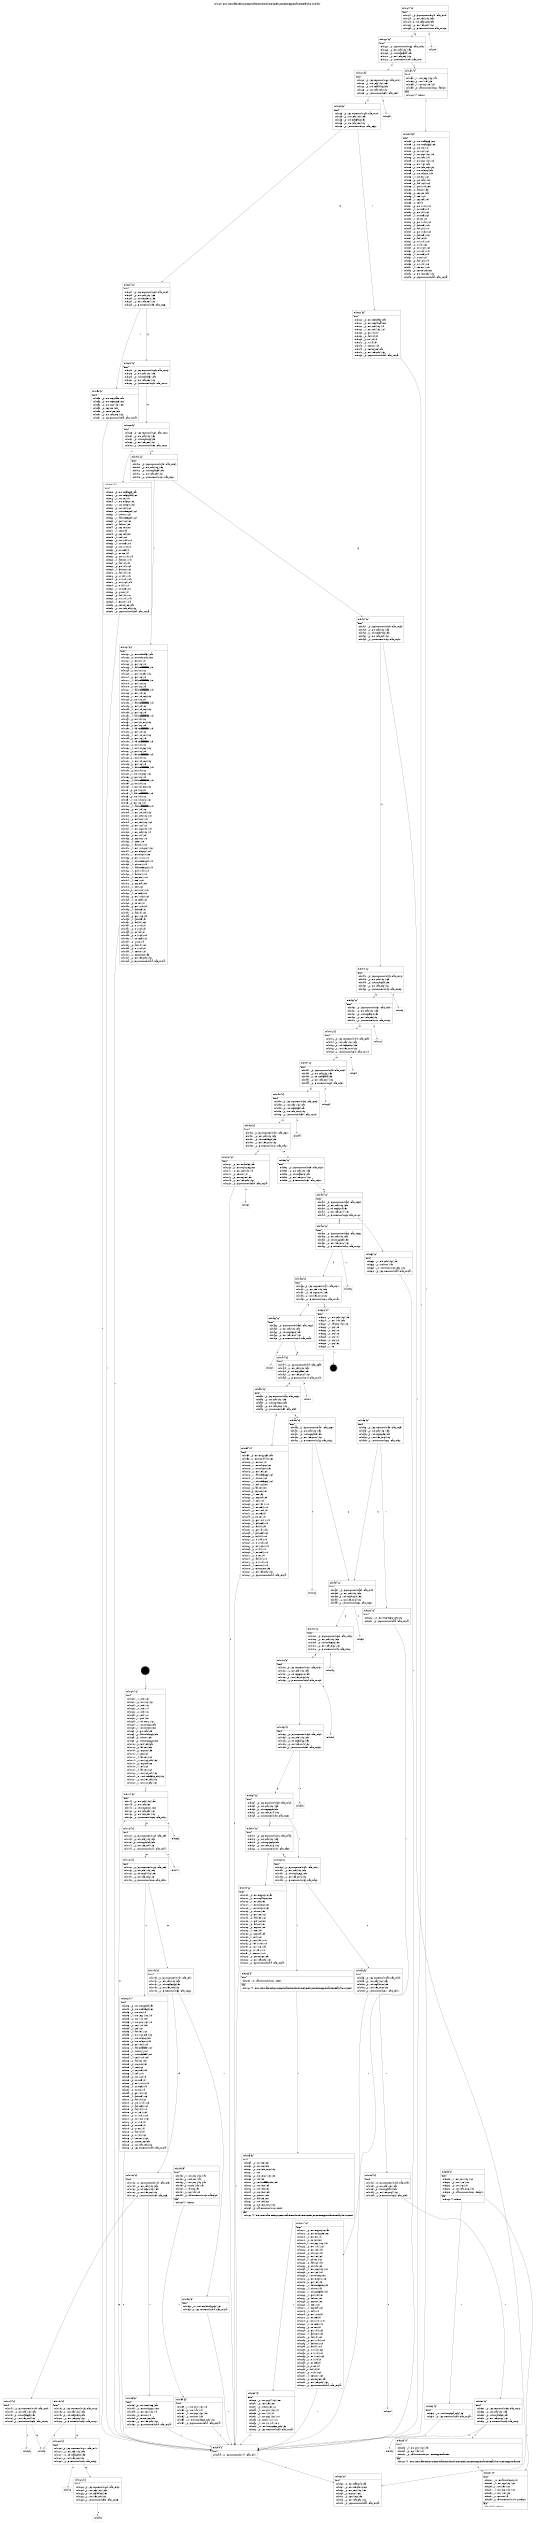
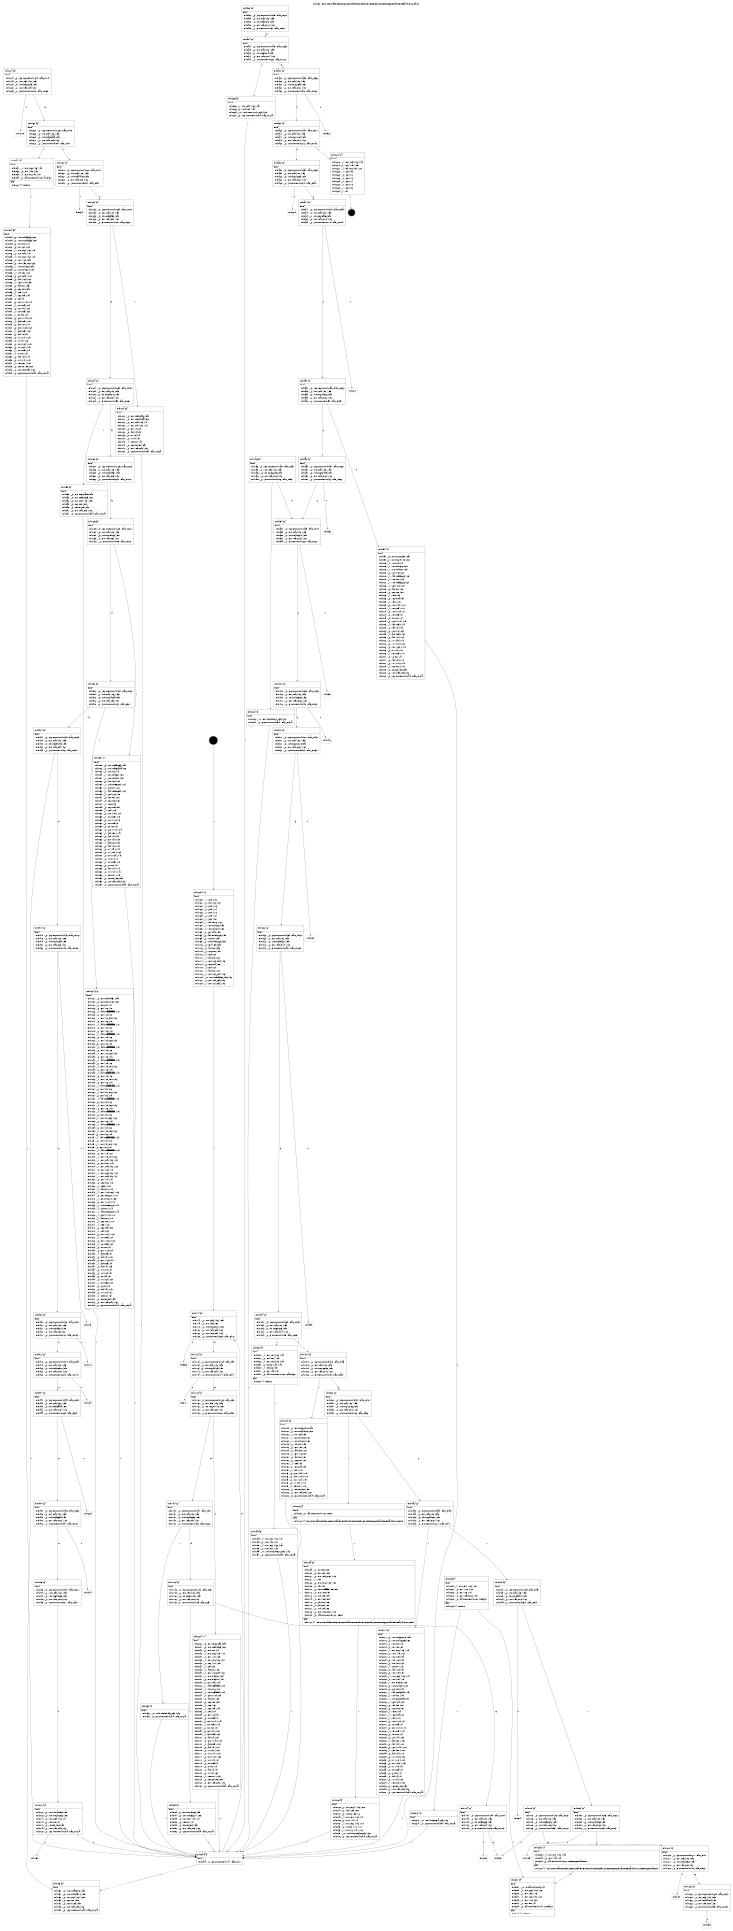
(284, 1153) -> none
(298, 1836) -> (277, 1341)
